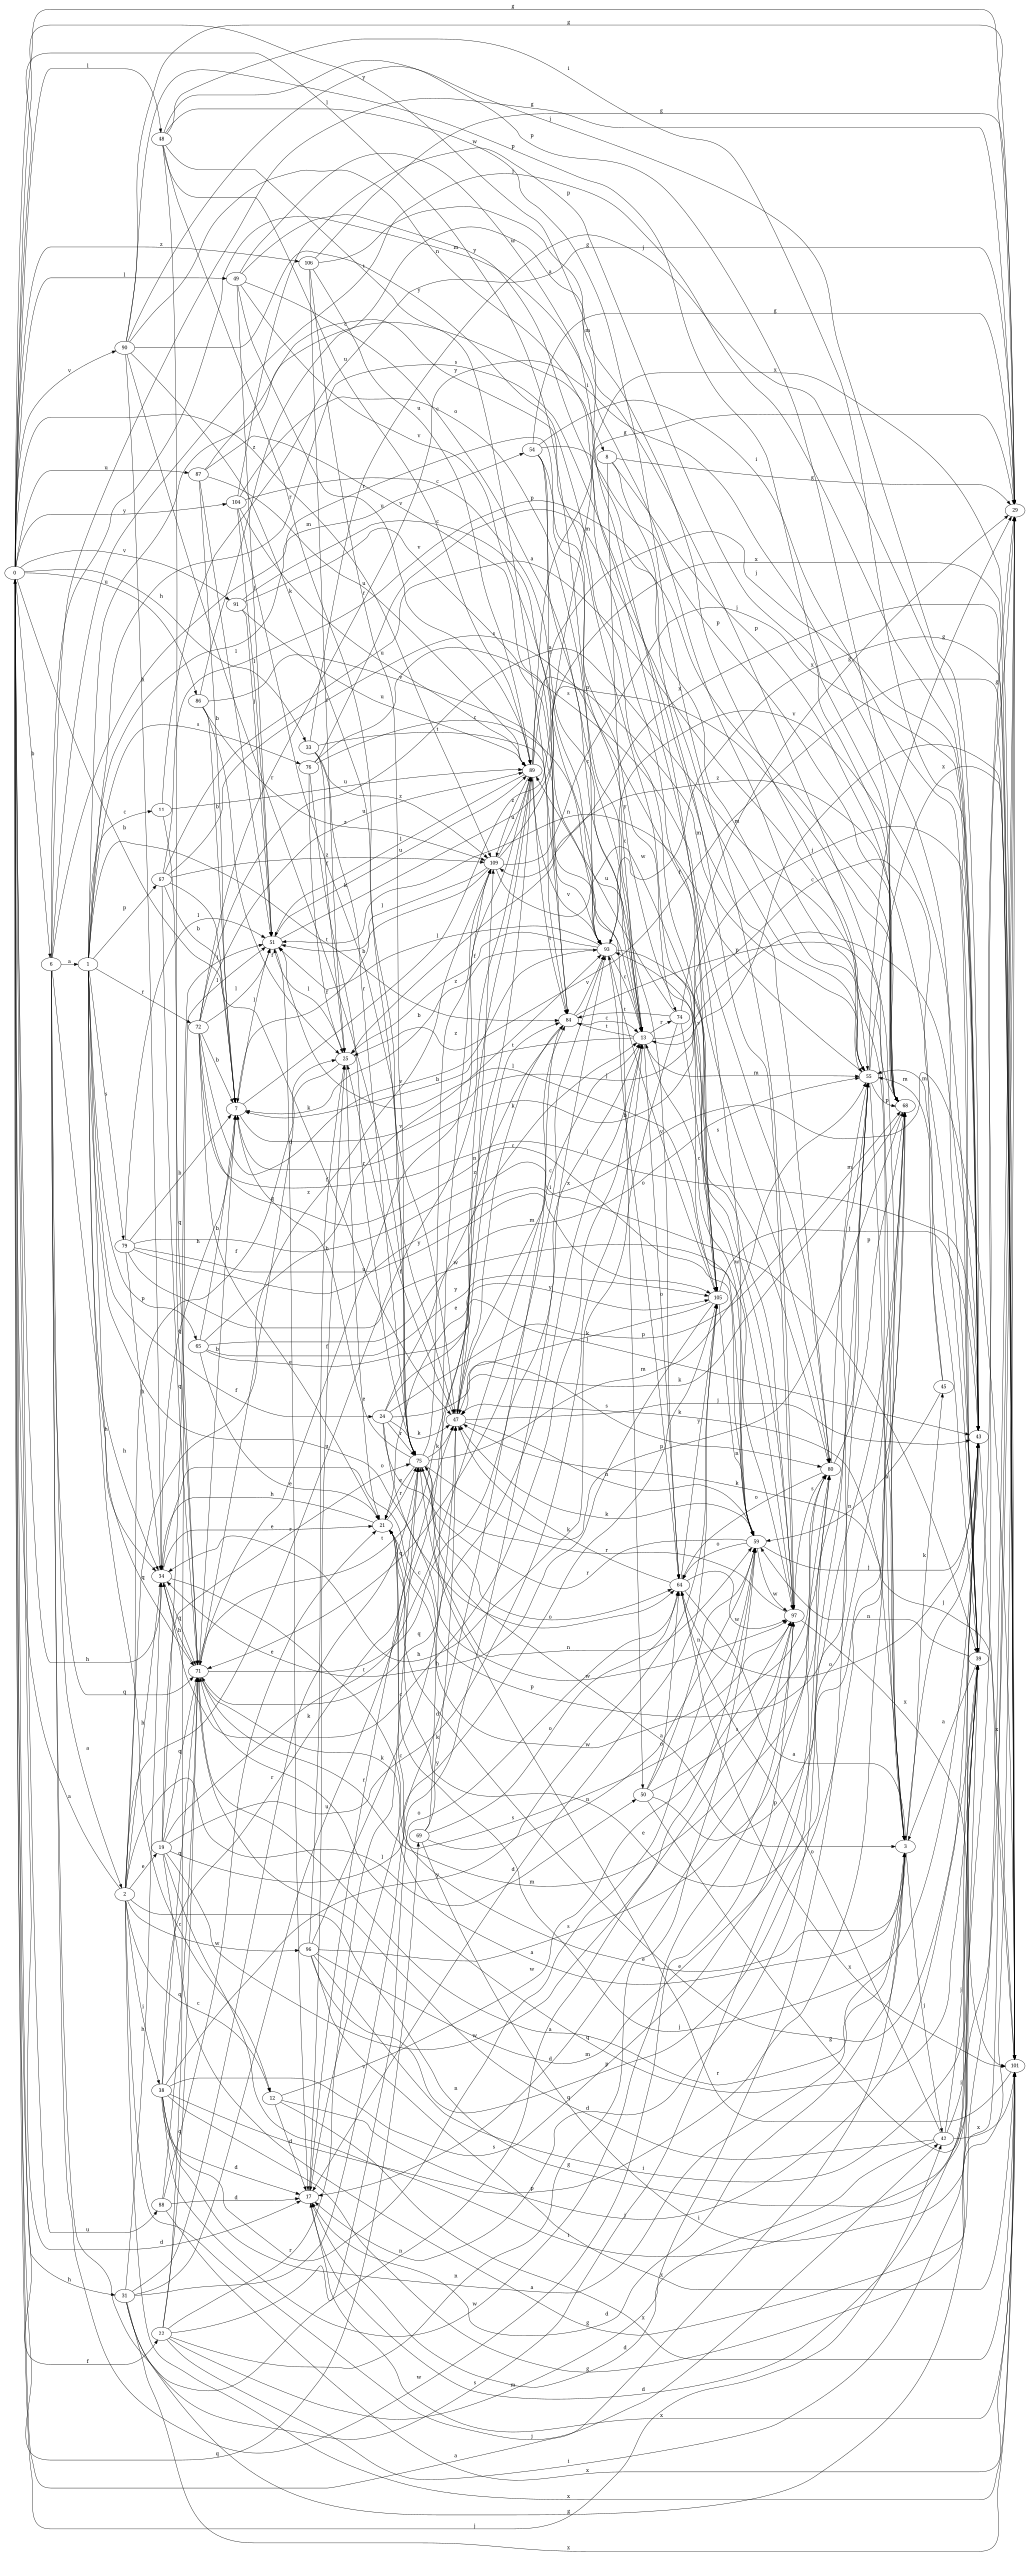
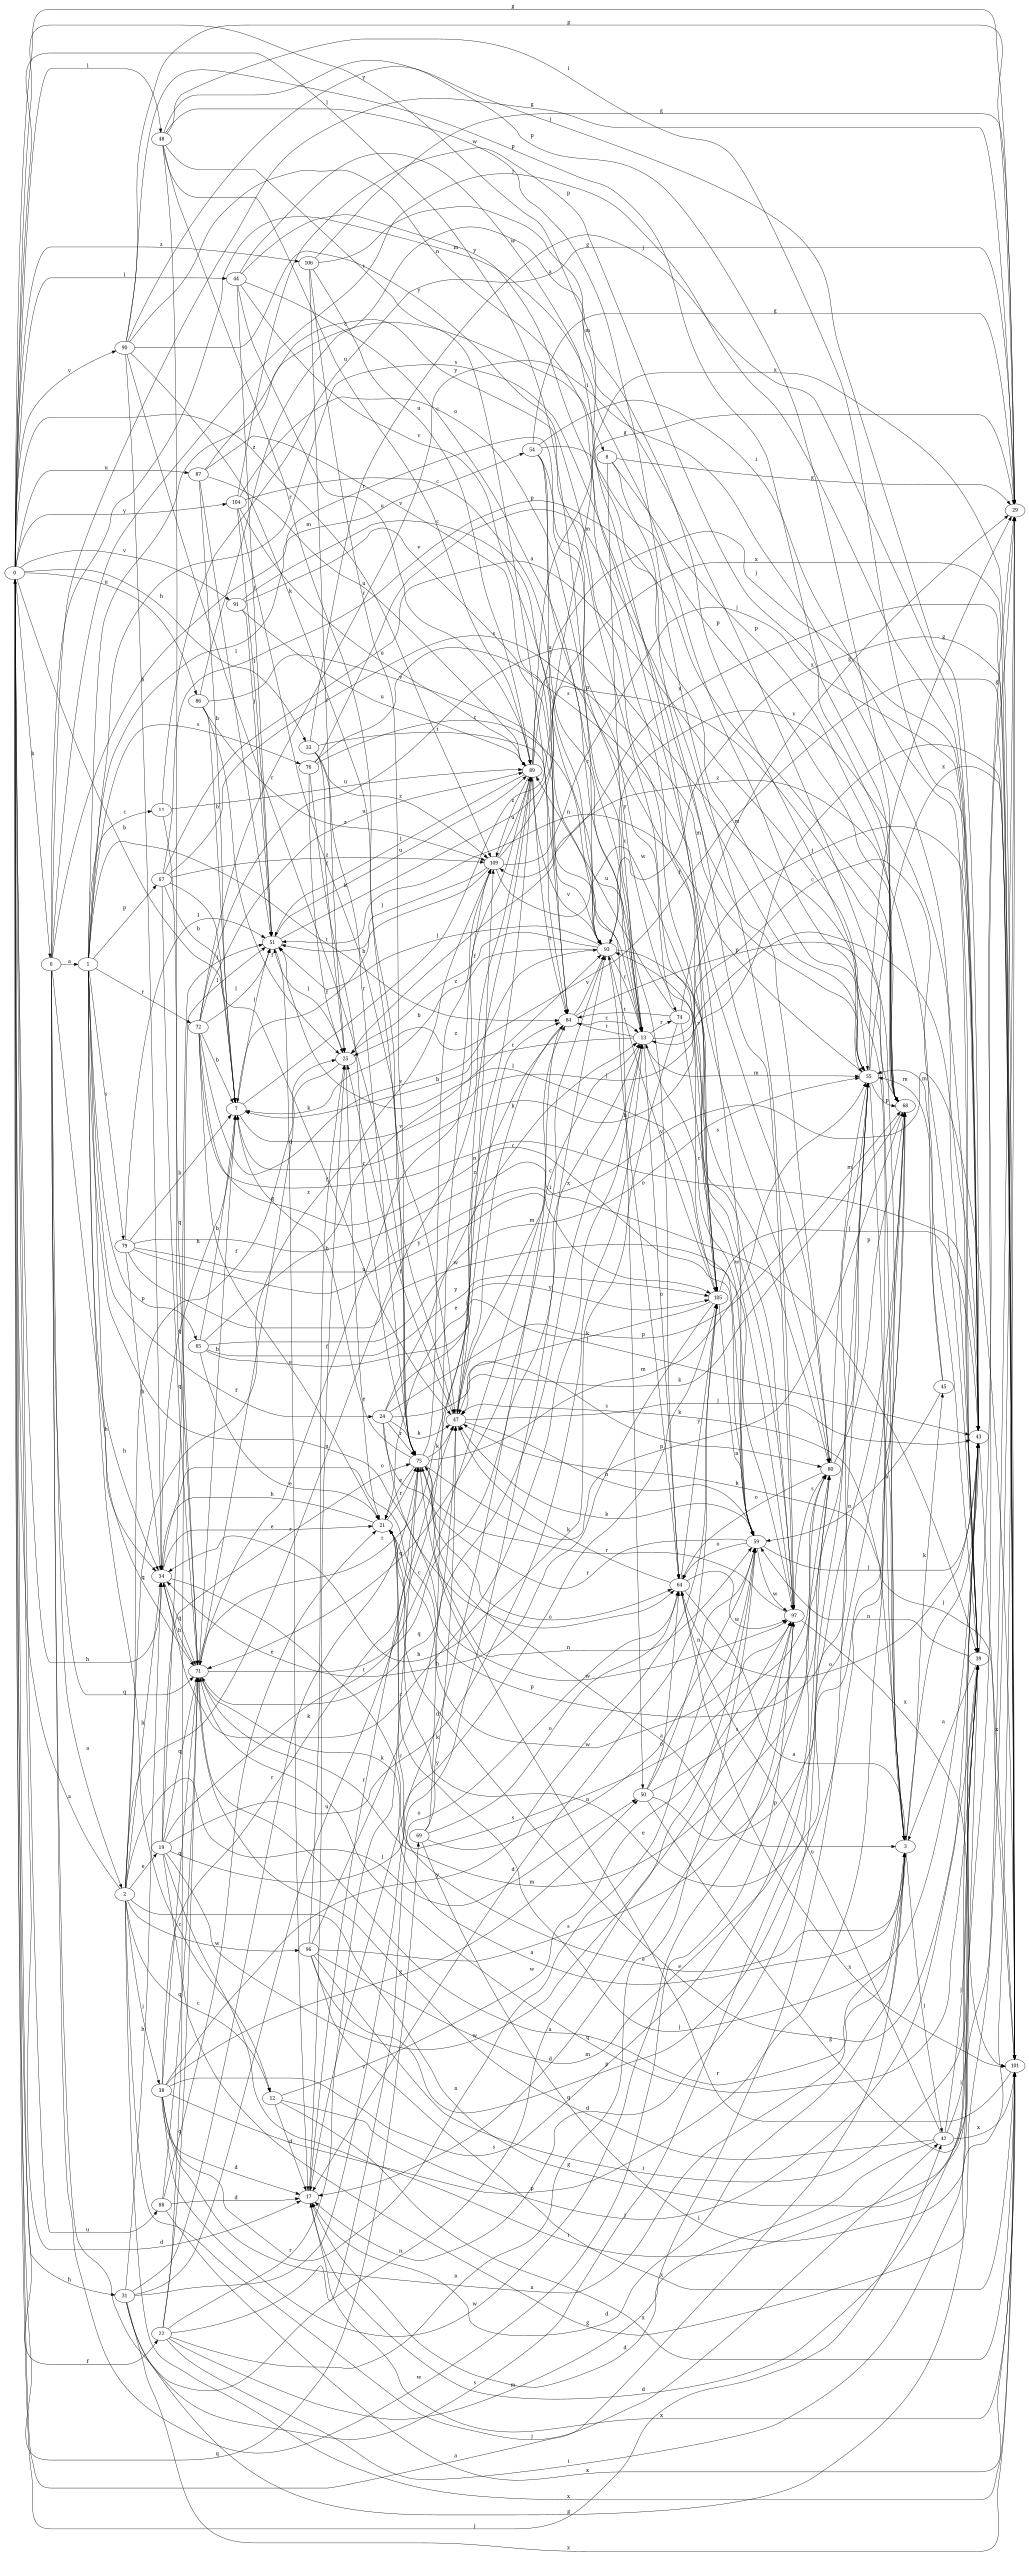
(236, 279) -> (236, 279)
(997, 1914) -> (416, 1969)
